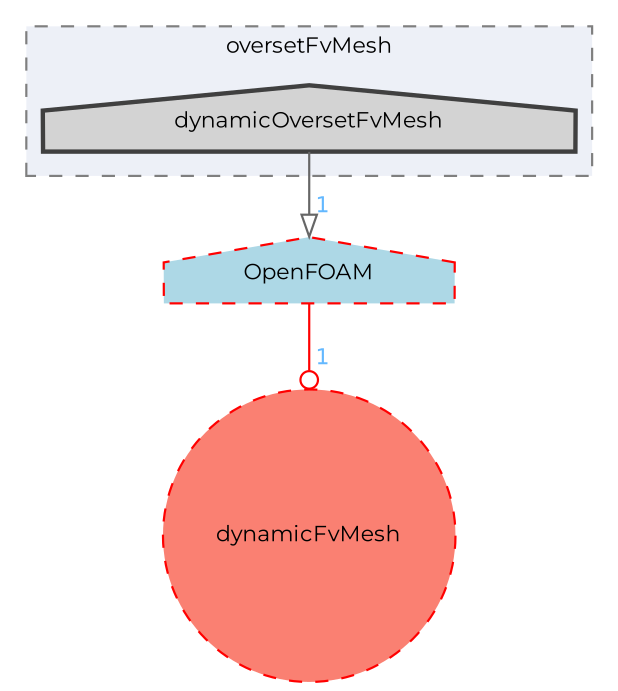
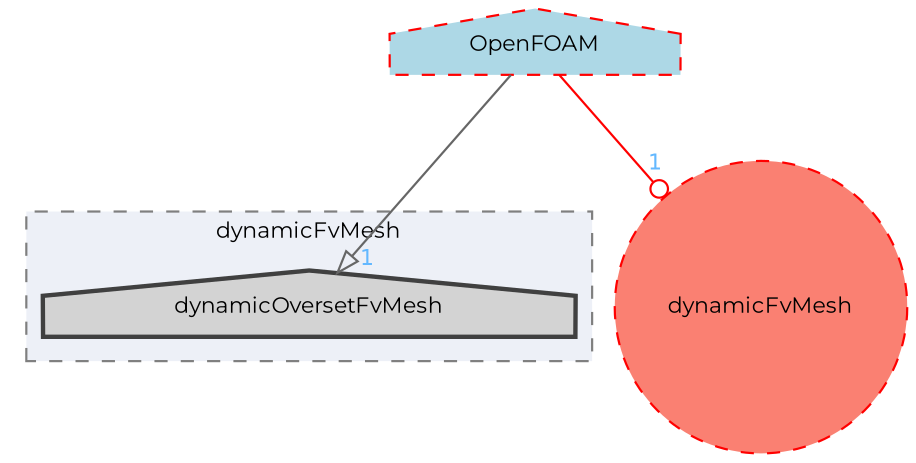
(309, 47) -> (309, 232)
(309, 189) -> (432, 165)
